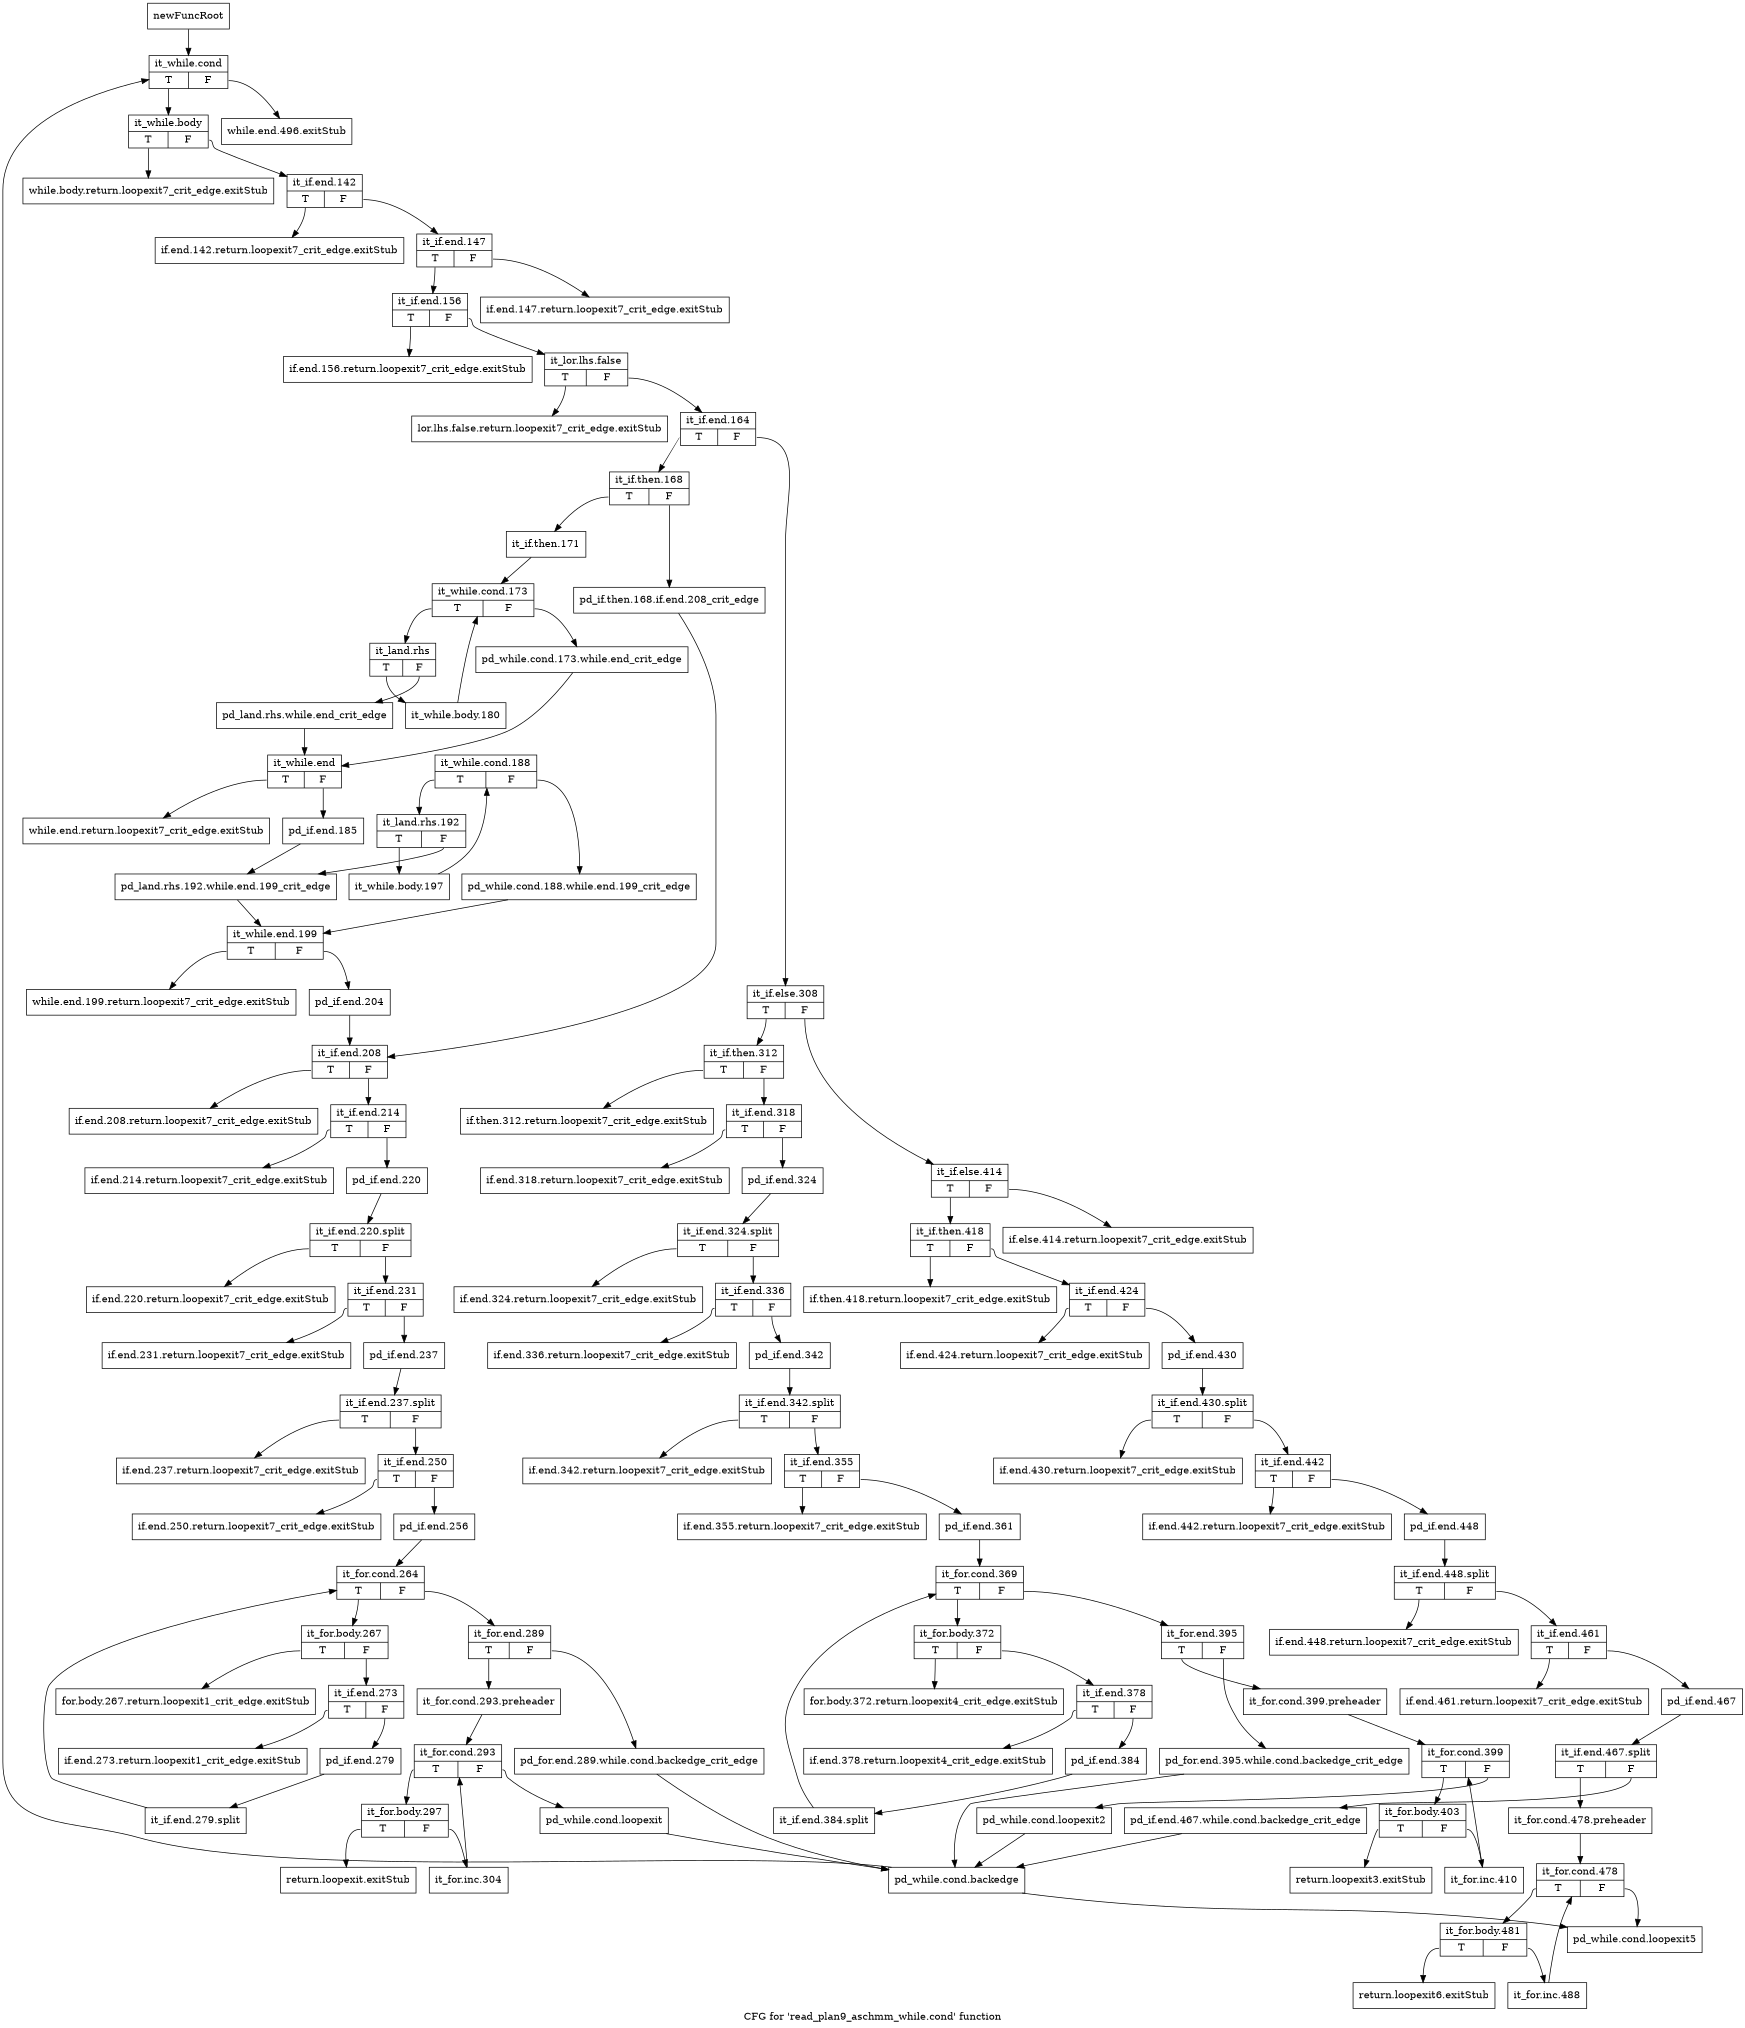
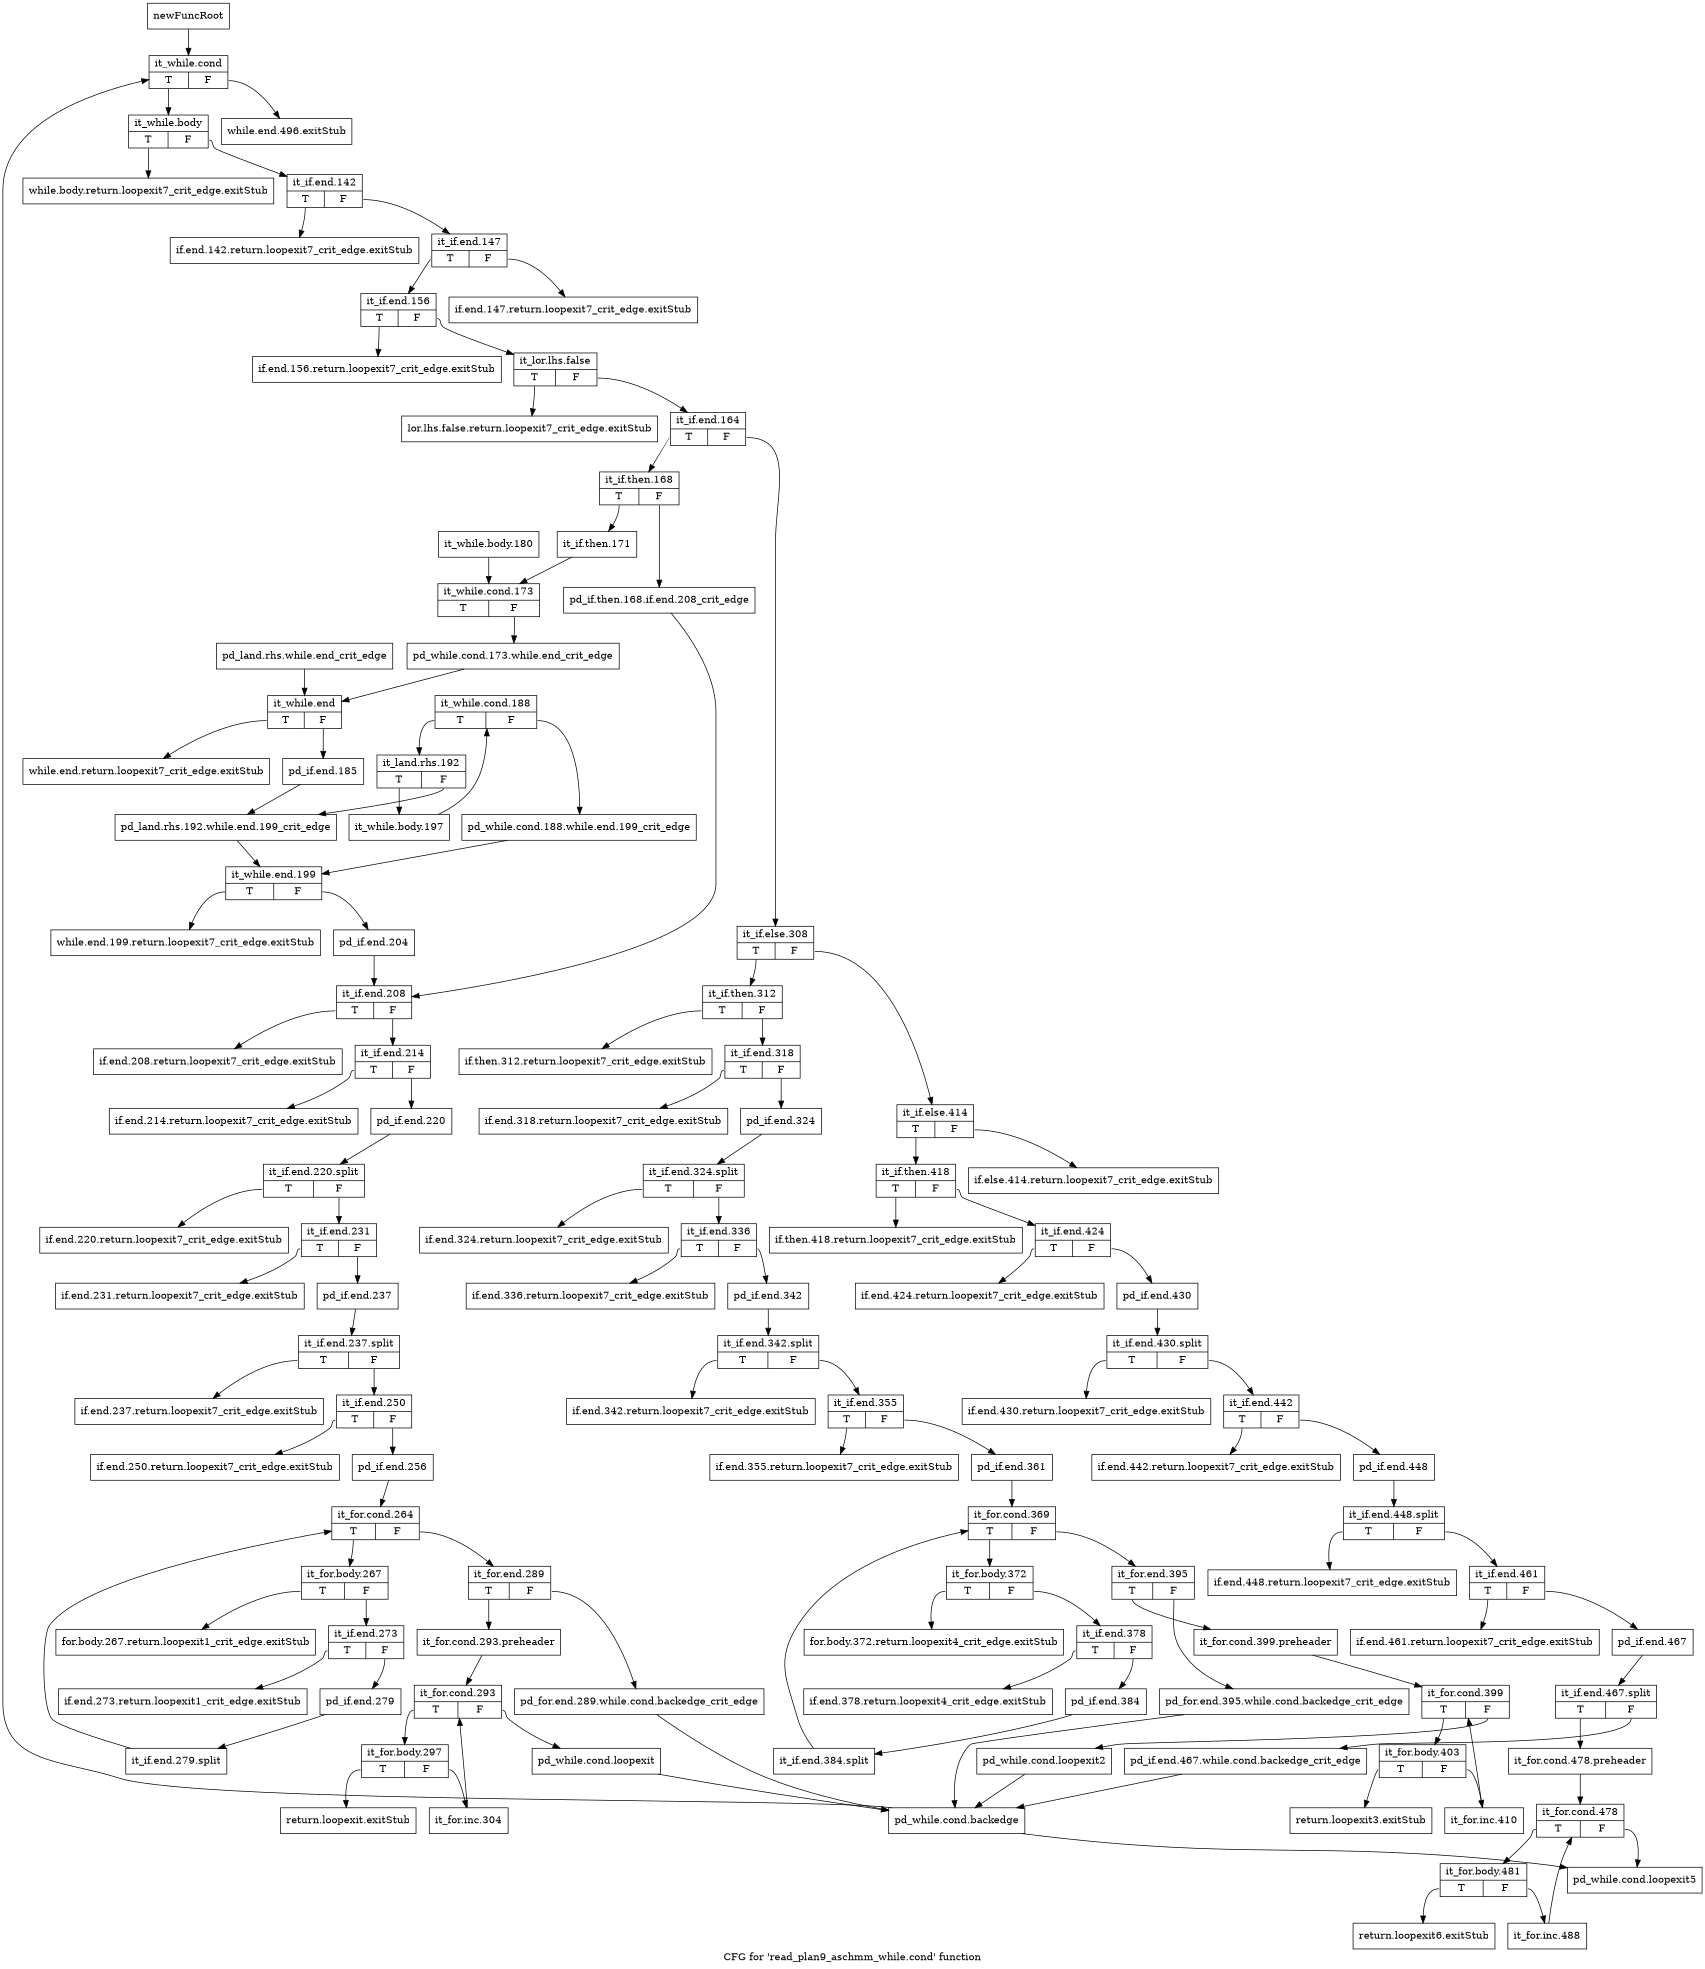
(403, 660) -> none
